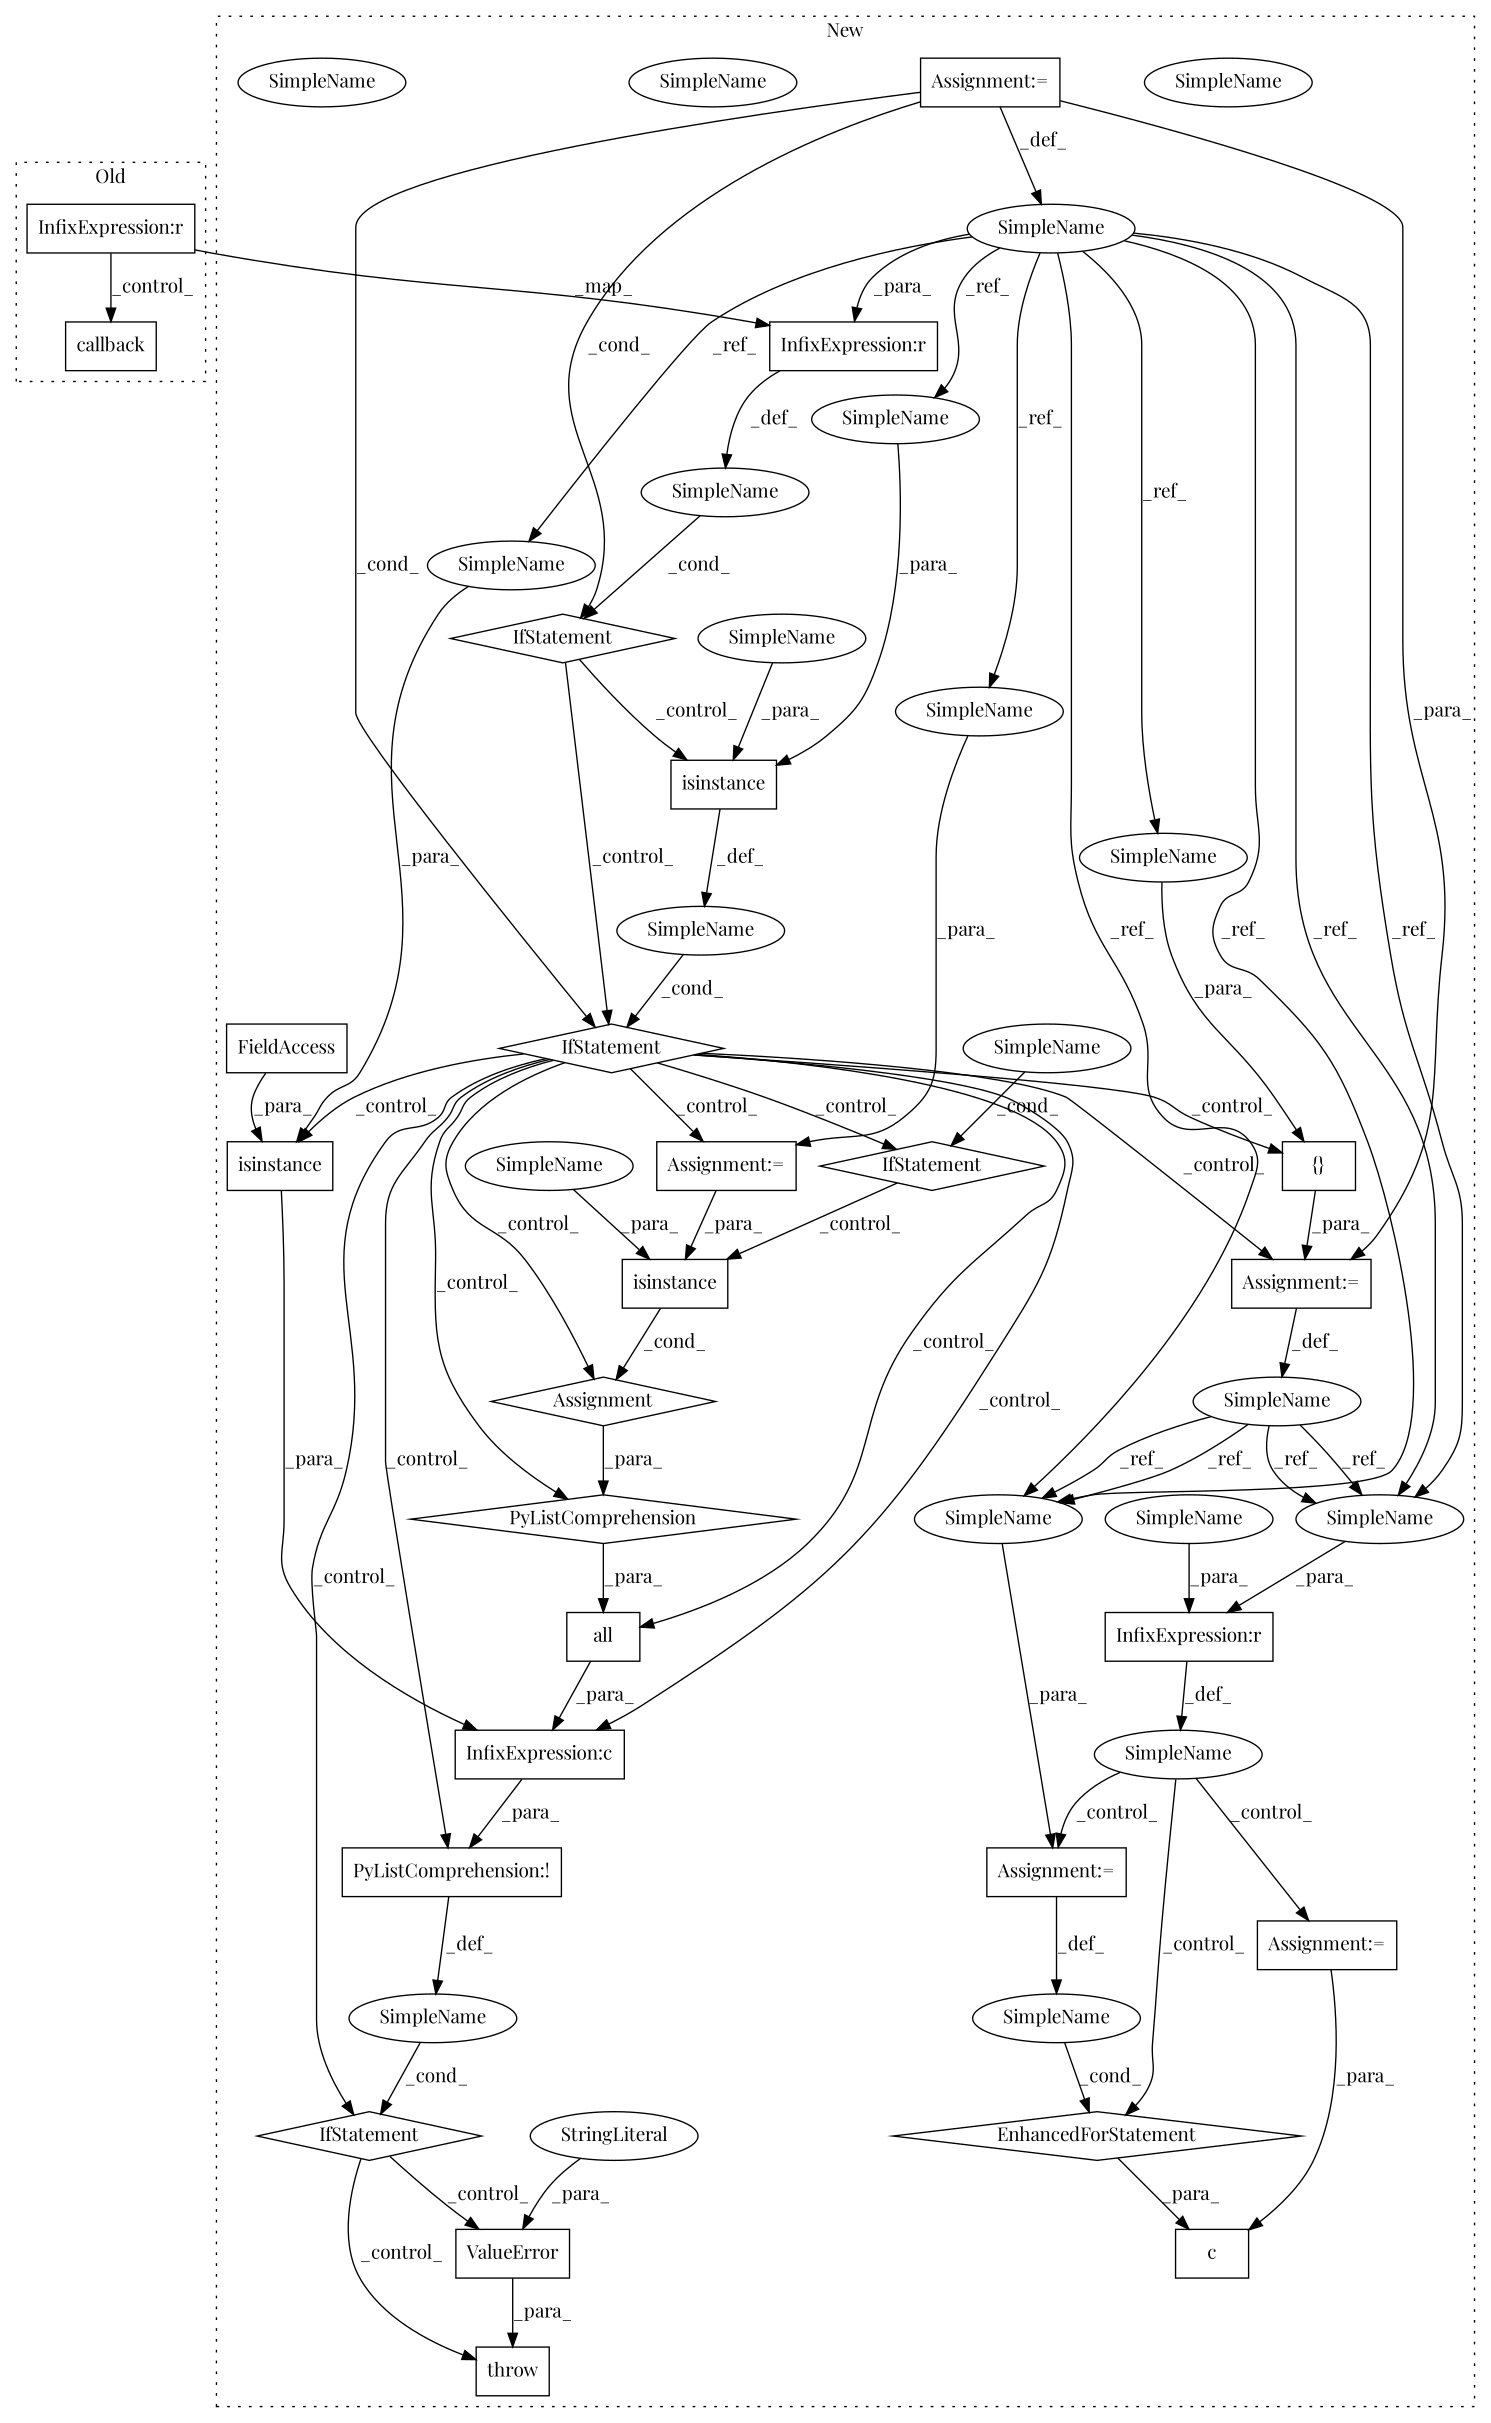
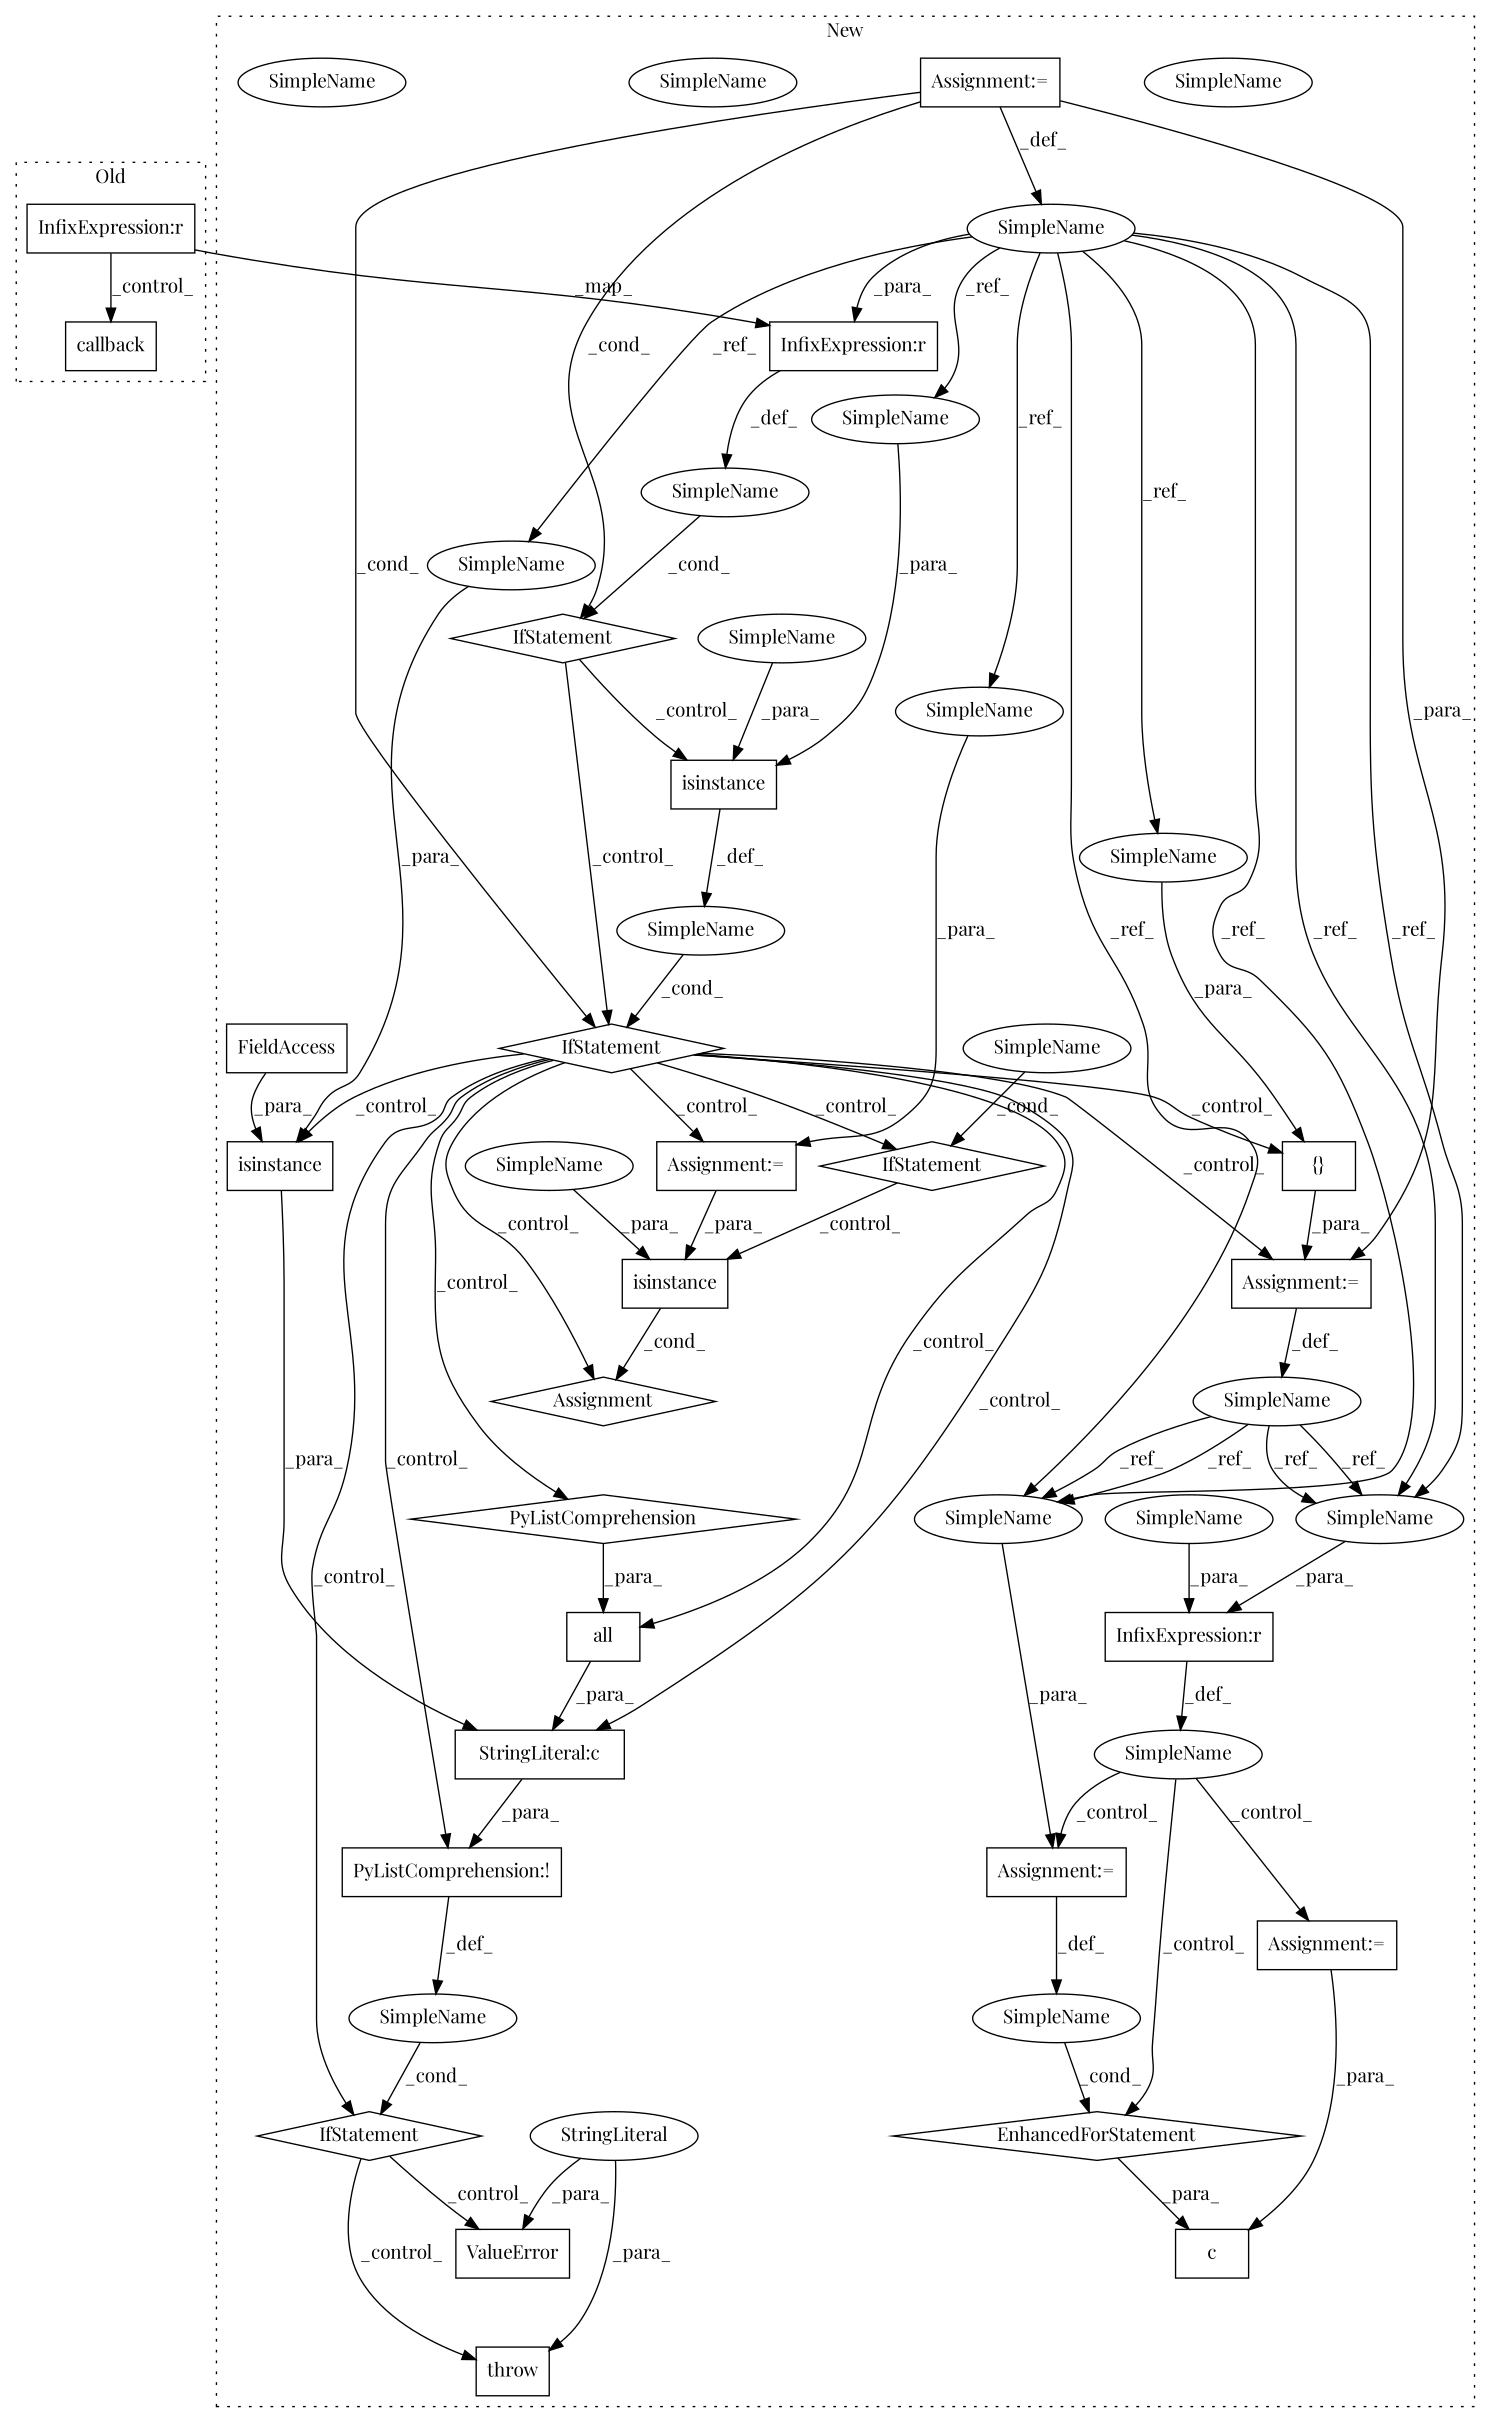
(603, 1454) -> none
(540, 1755) -> (540, 1755)
(513, 2306) -> (606, 2258)
